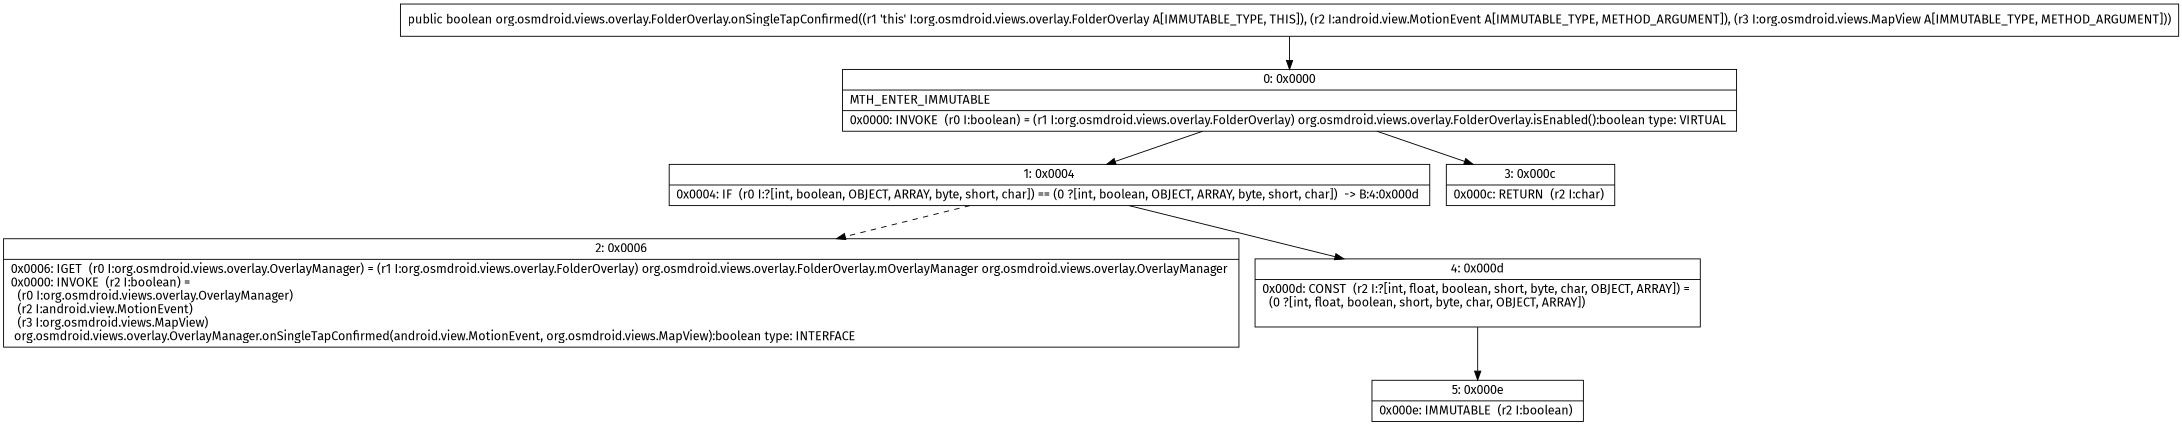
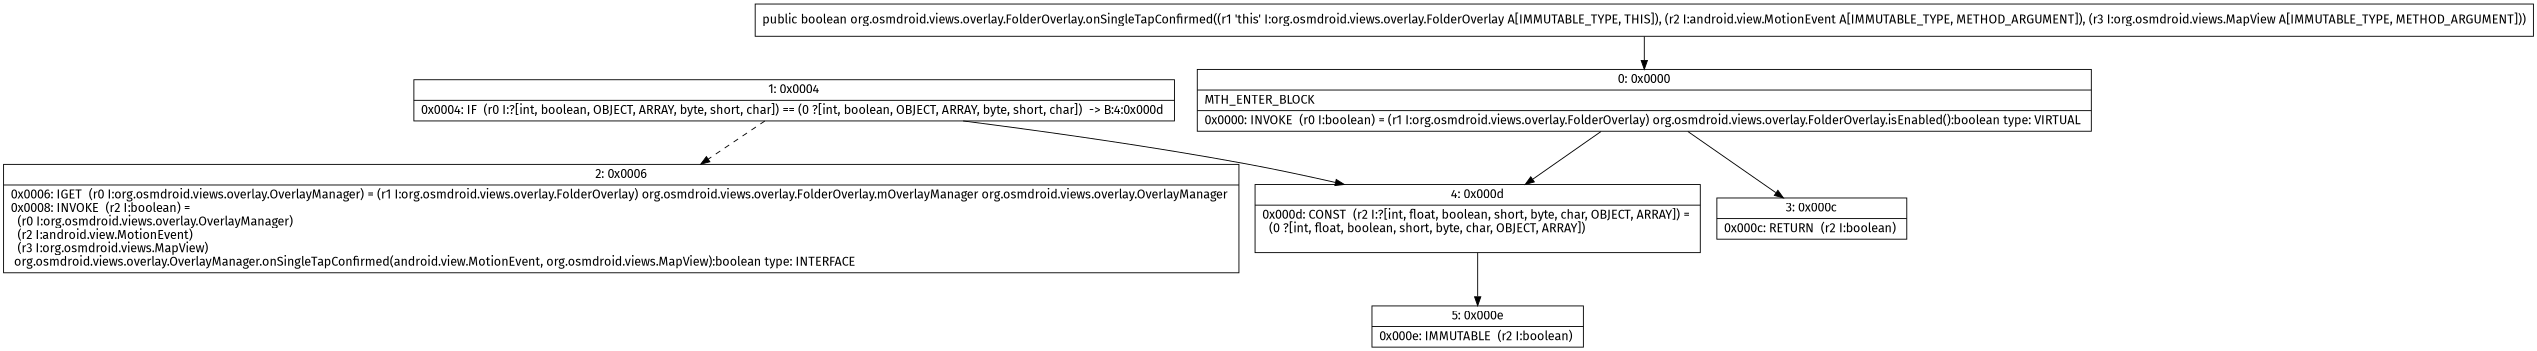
(920, 100) -> (1260, 100)
(1159, 146) -> (1567, 155)
(1531, 195) -> (1812, 228)
(103, 283) -> (103, 208)
